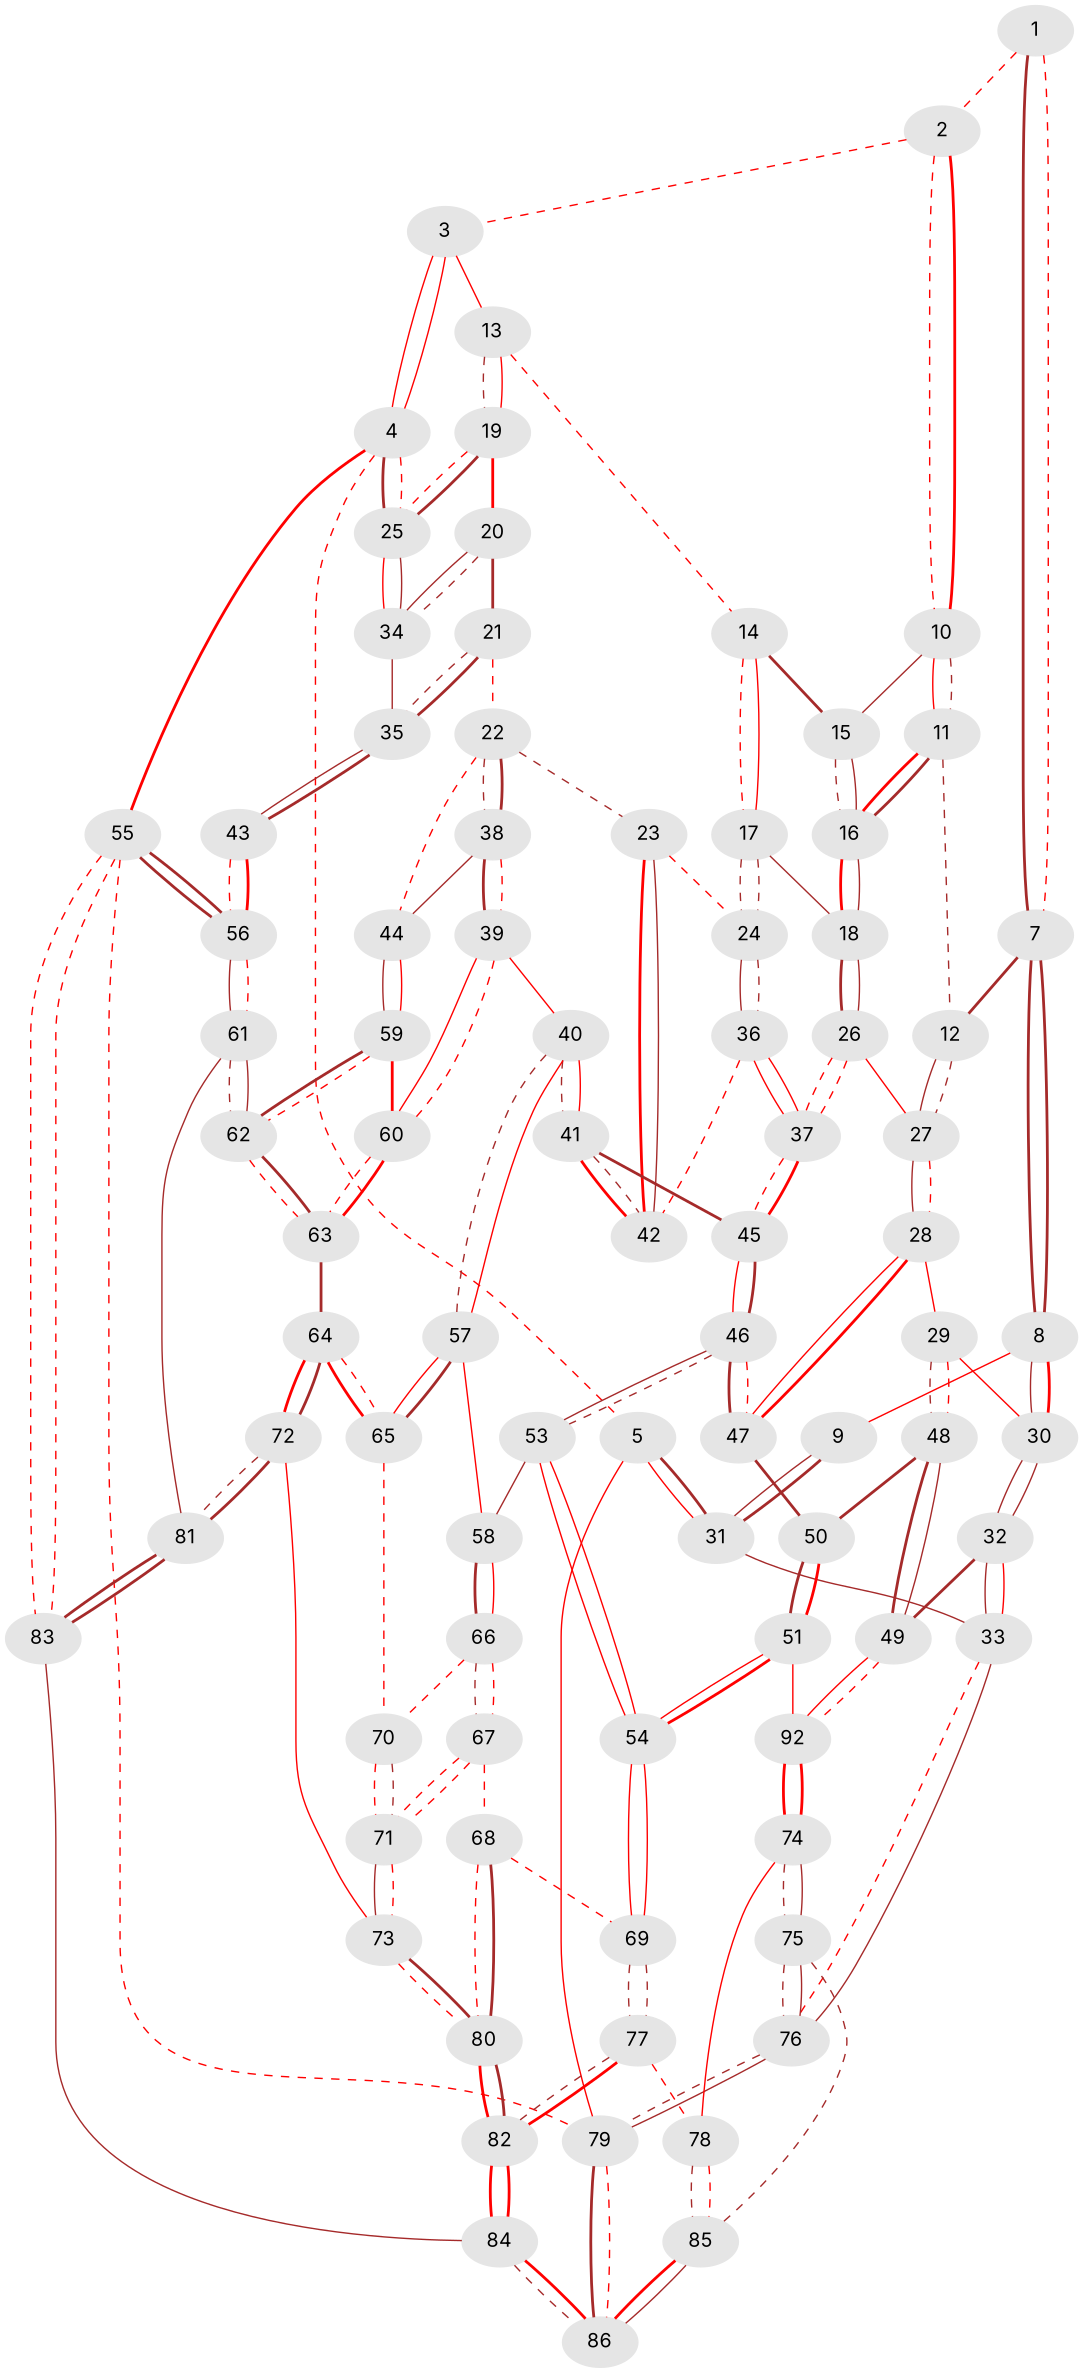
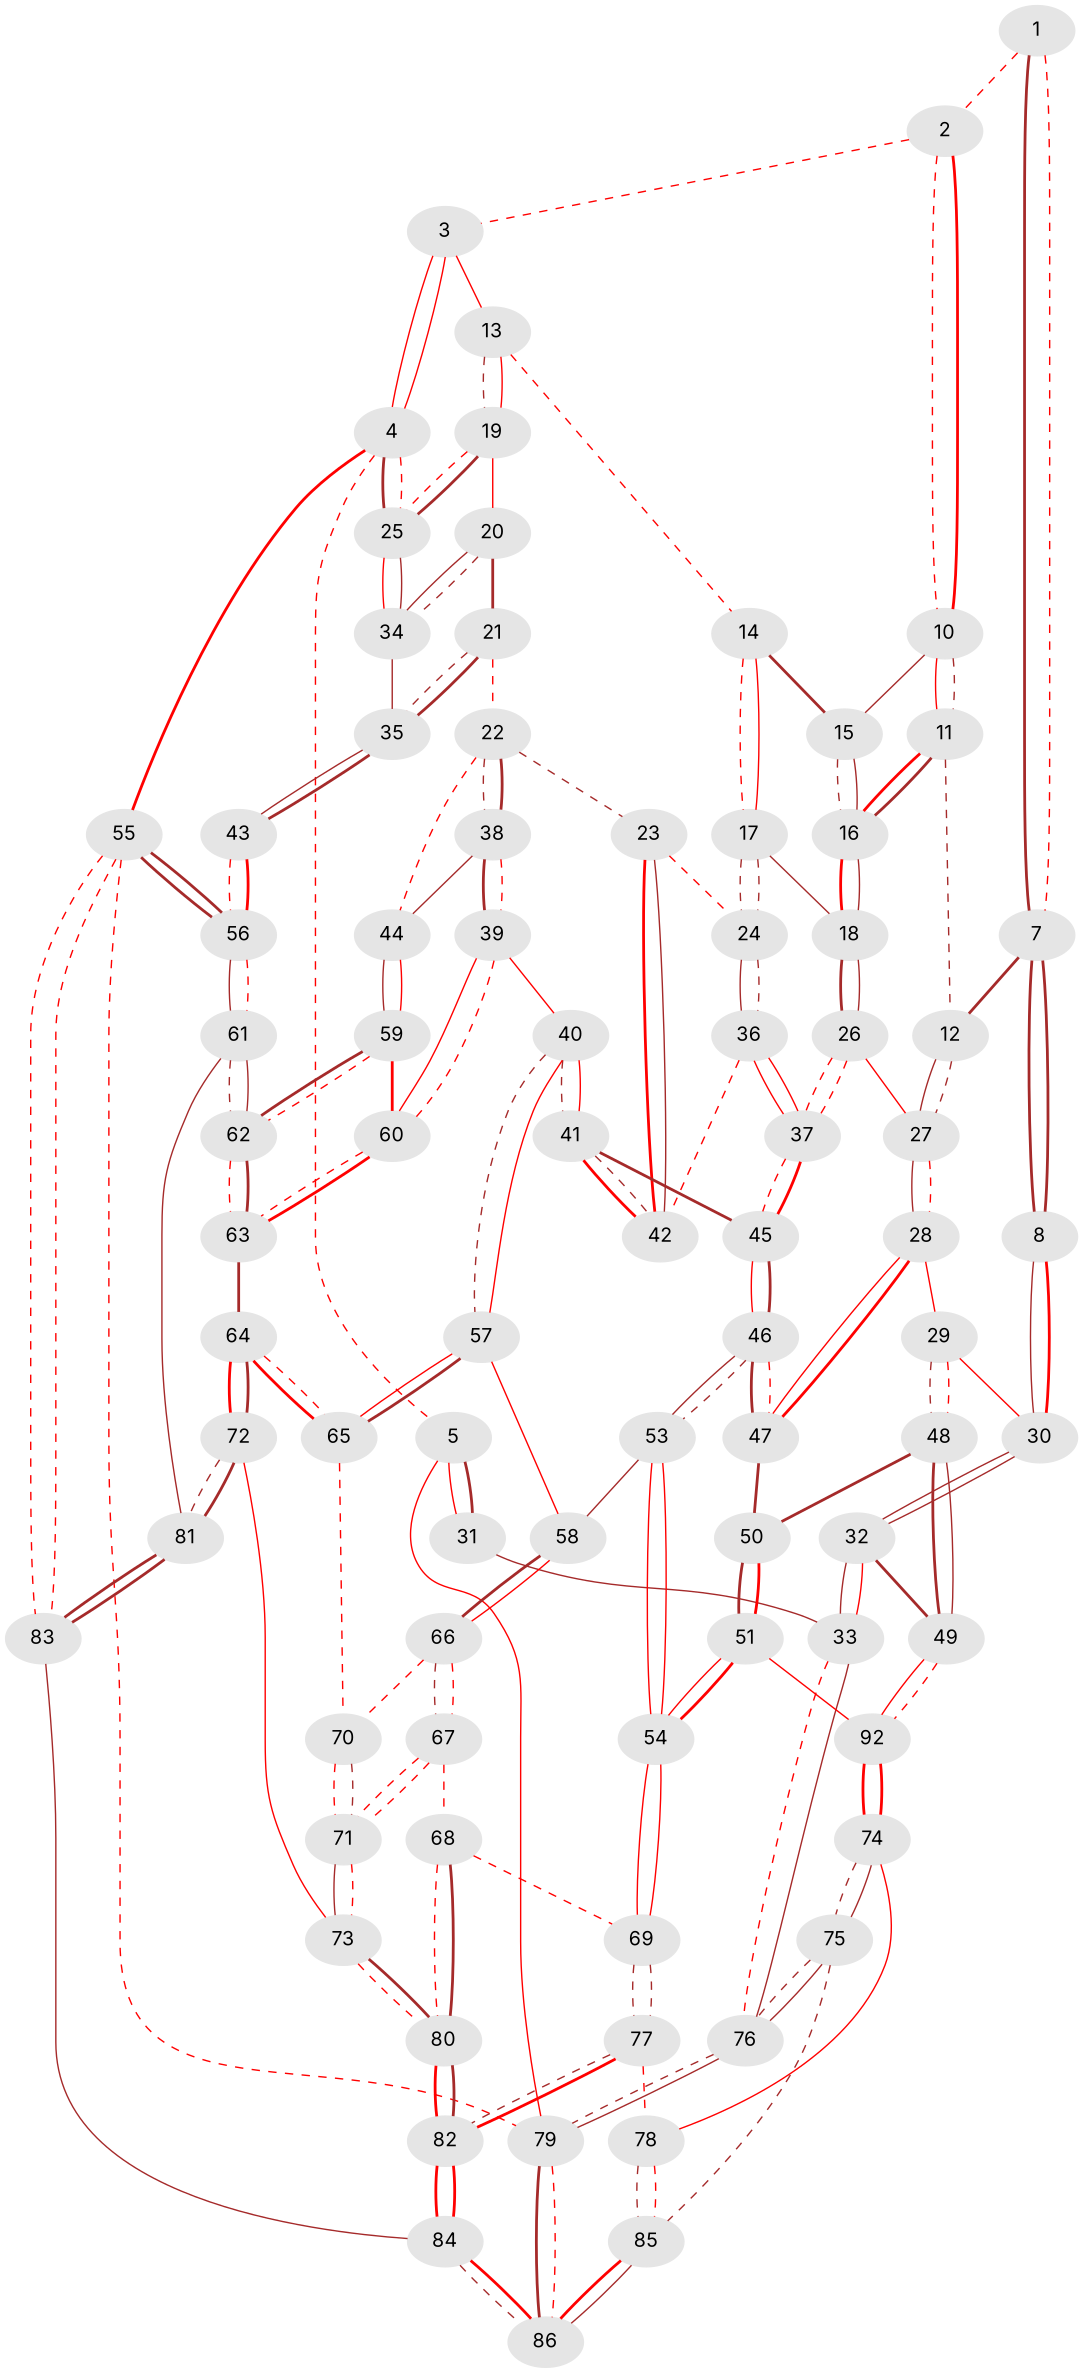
(493, 483) -> (493, 483)
(839, 1438) -> none
